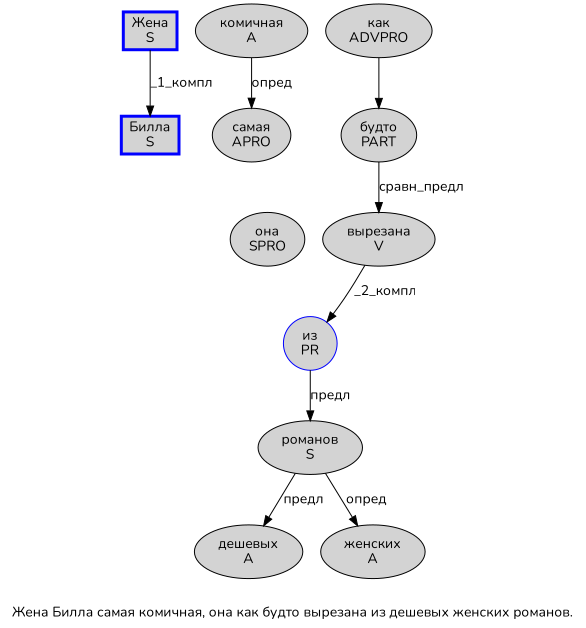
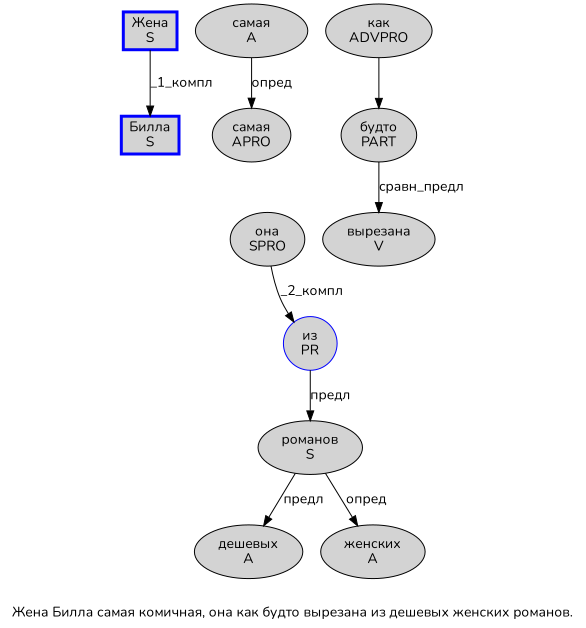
(252, 31) -> (252, 31)
(350, 290) -> (277, 291)
